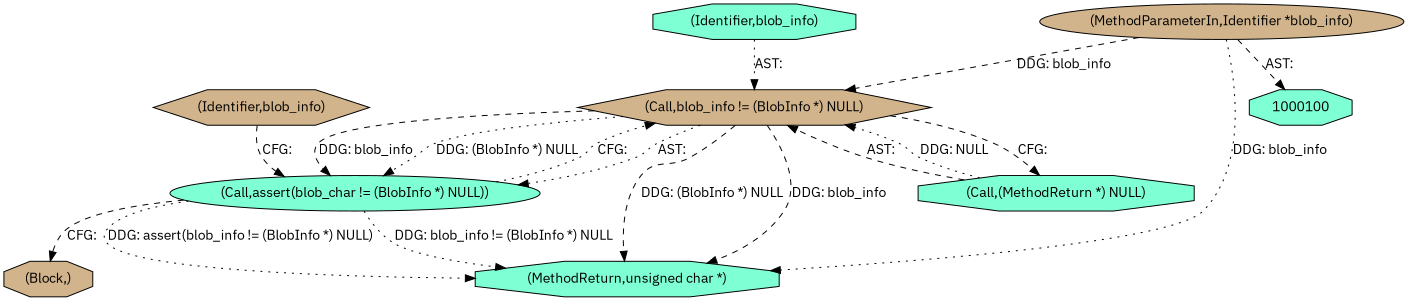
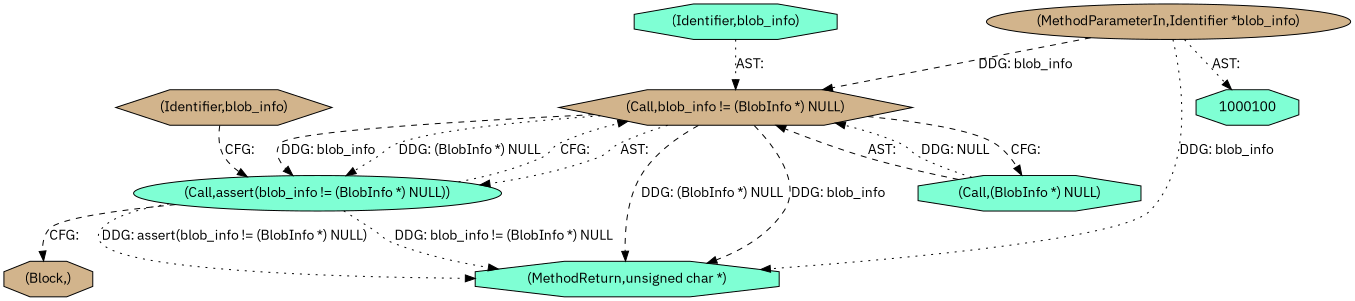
(1258, 61) -> (1205, 61)
(355, 193) -> (318, 193)
(1056, 193) -> (1030, 193)
